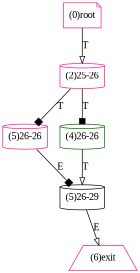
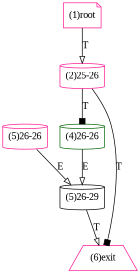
(82, 15) -> (82, 15)
(56, 104) -> (116, 161)
(51, 164) -> (51, 164)
(85, 167) -> (85, 167)
(97, 228) -> (97, 228)
